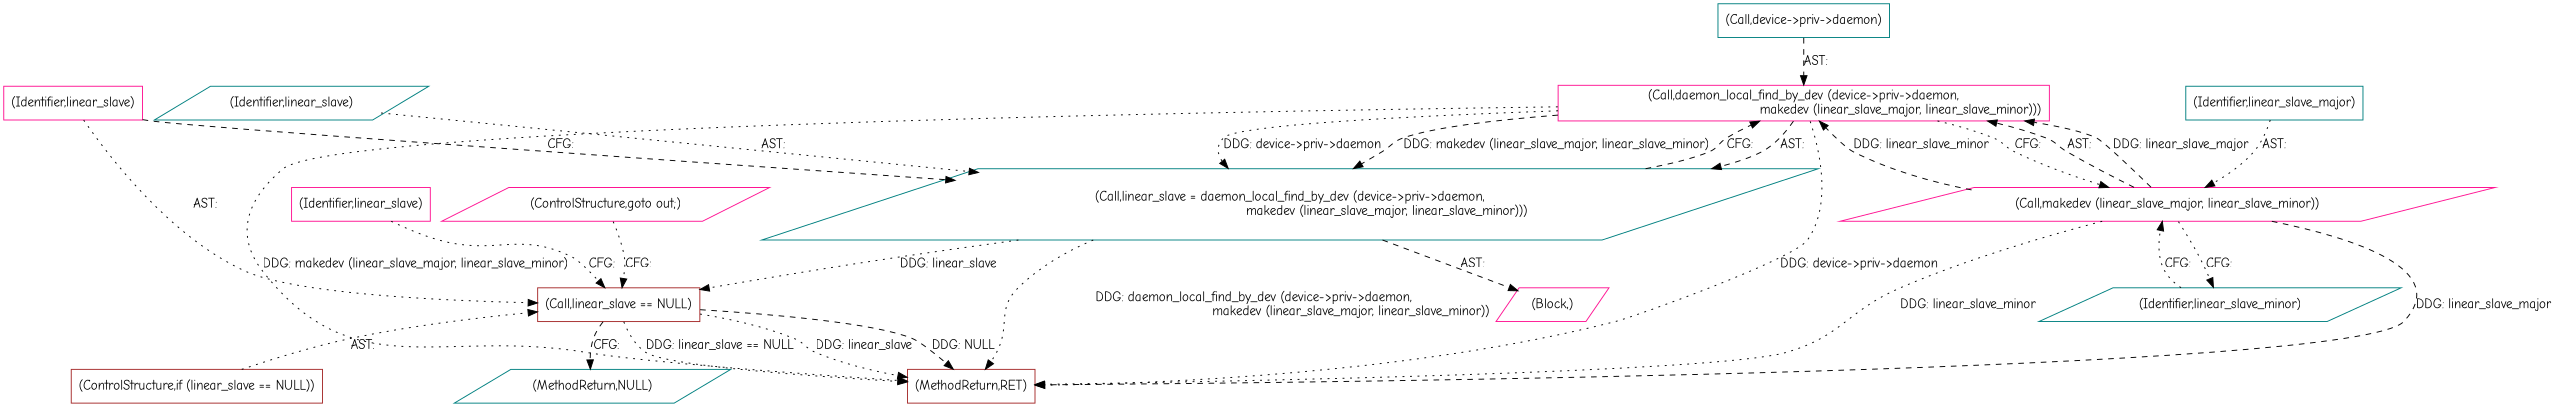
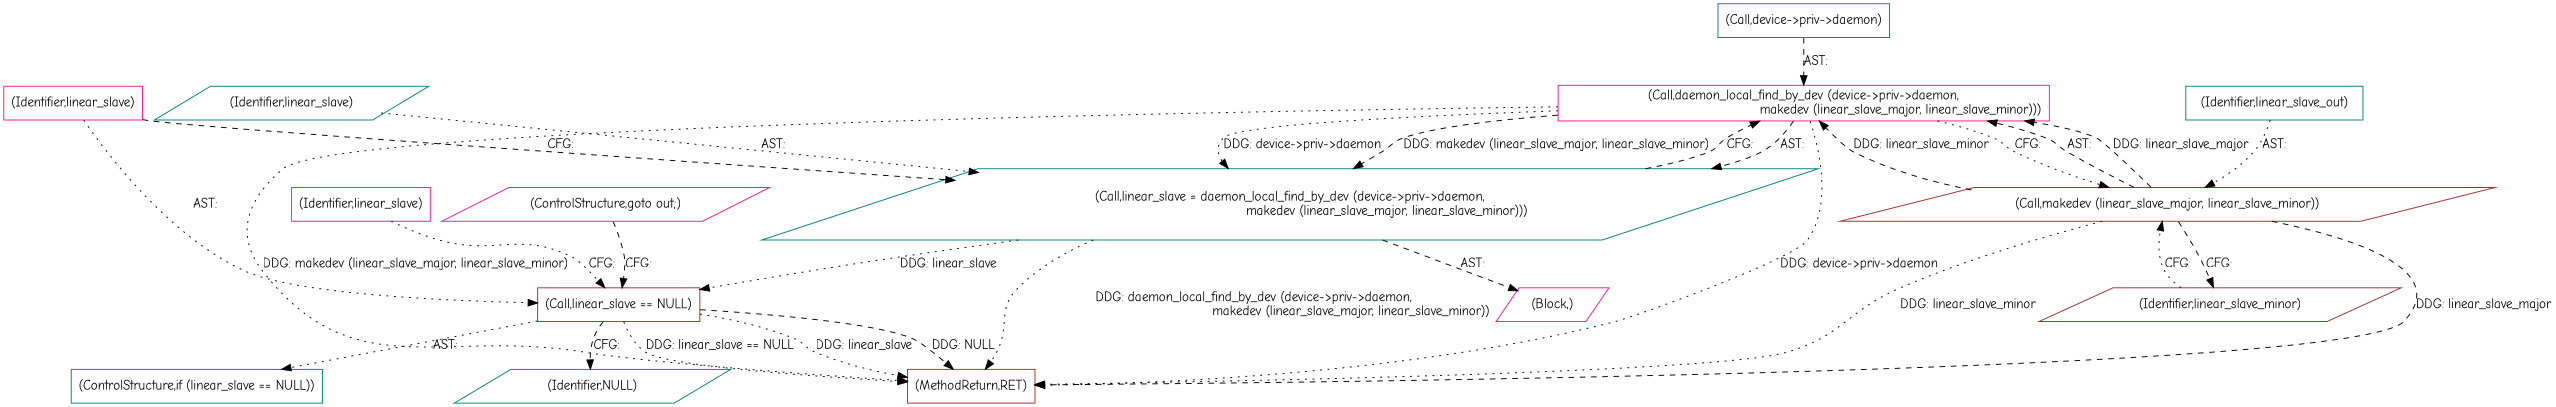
(2274, 103) -> (2274, 103)
(2168, 204) -> (2168, 204)
(623, 249) -> (623, 249)
(2195, 250) -> (2195, 250)
(2220, 305) -> (2220, 305)
(383, 332) -> (433, 341)
(197, 386) -> (197, 386)
(592, 386) -> (592, 386)
